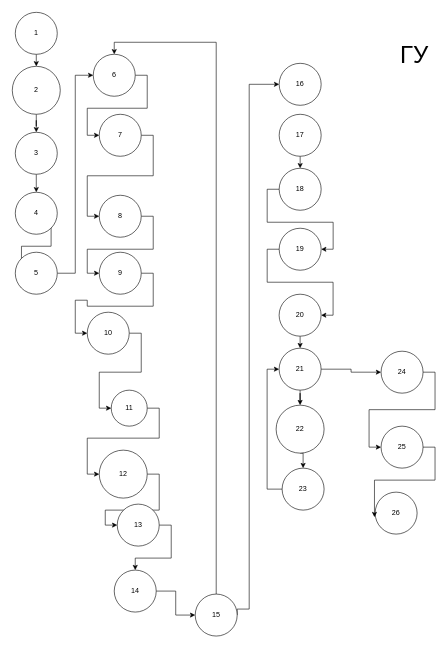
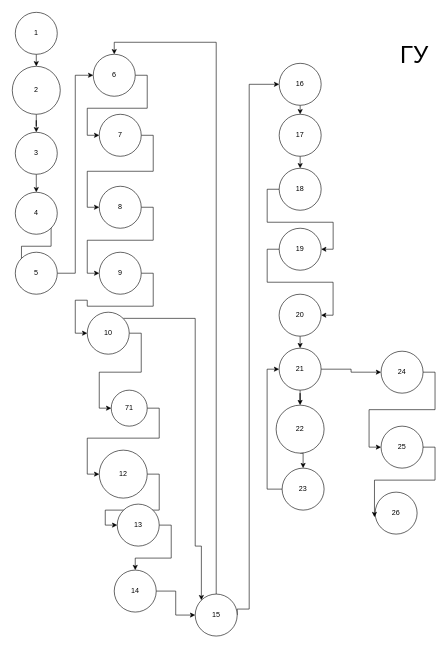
none -> (300, 108)
(120, 216) -> (120, 207)
none -> (160, 318)
(129, 408) -> (129, 408)
